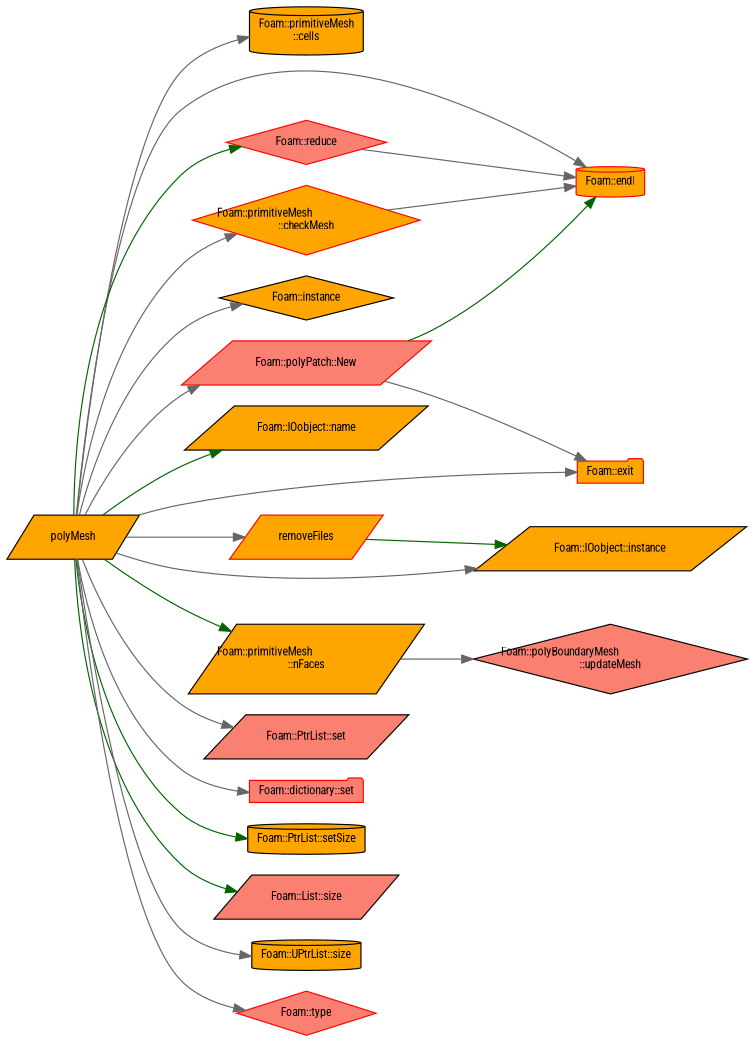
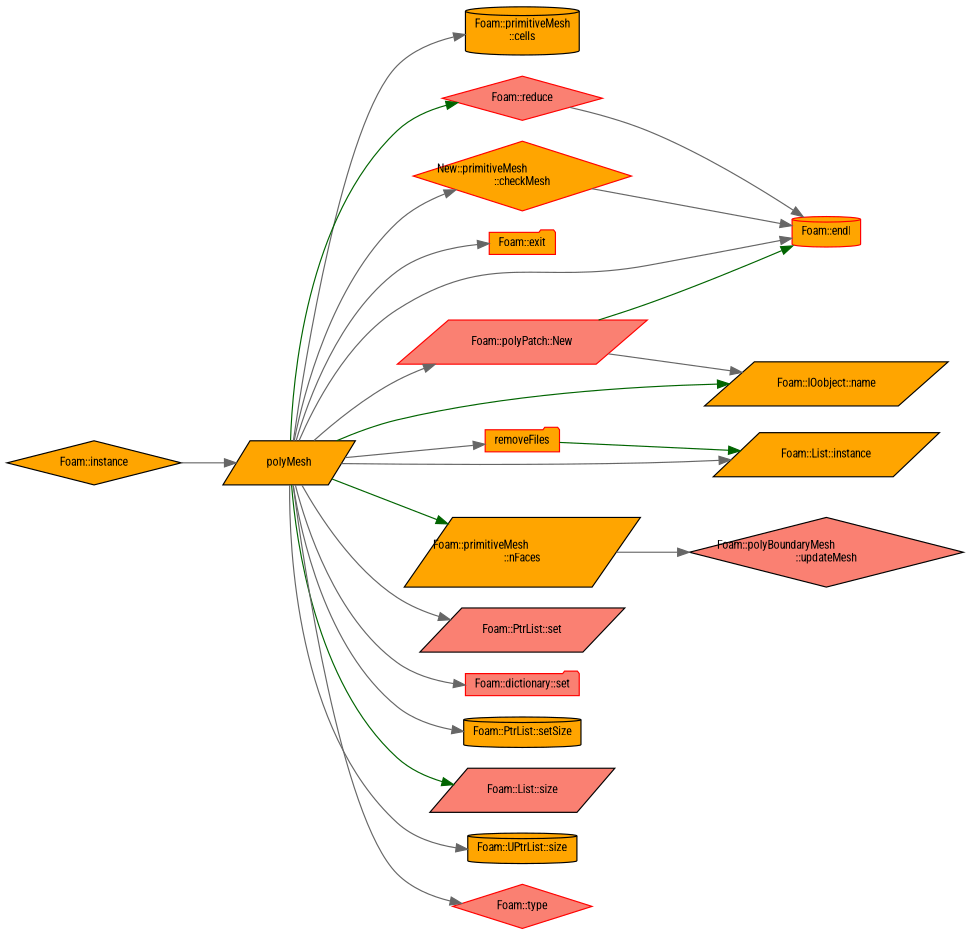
(306, 220) -> (522, 176)
(130, 391) -> (203, 463)
(482, 415) -> (669, 362)
(306, 537) -> (522, 441)
(610, 549) -> (826, 455)
(118, 724) -> (339, 632)
